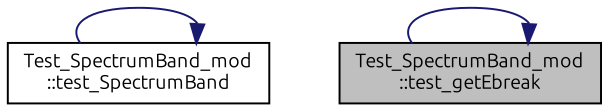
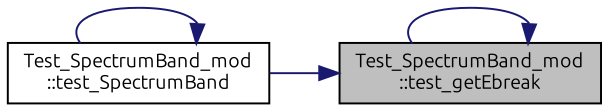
none -> (294, 73)
